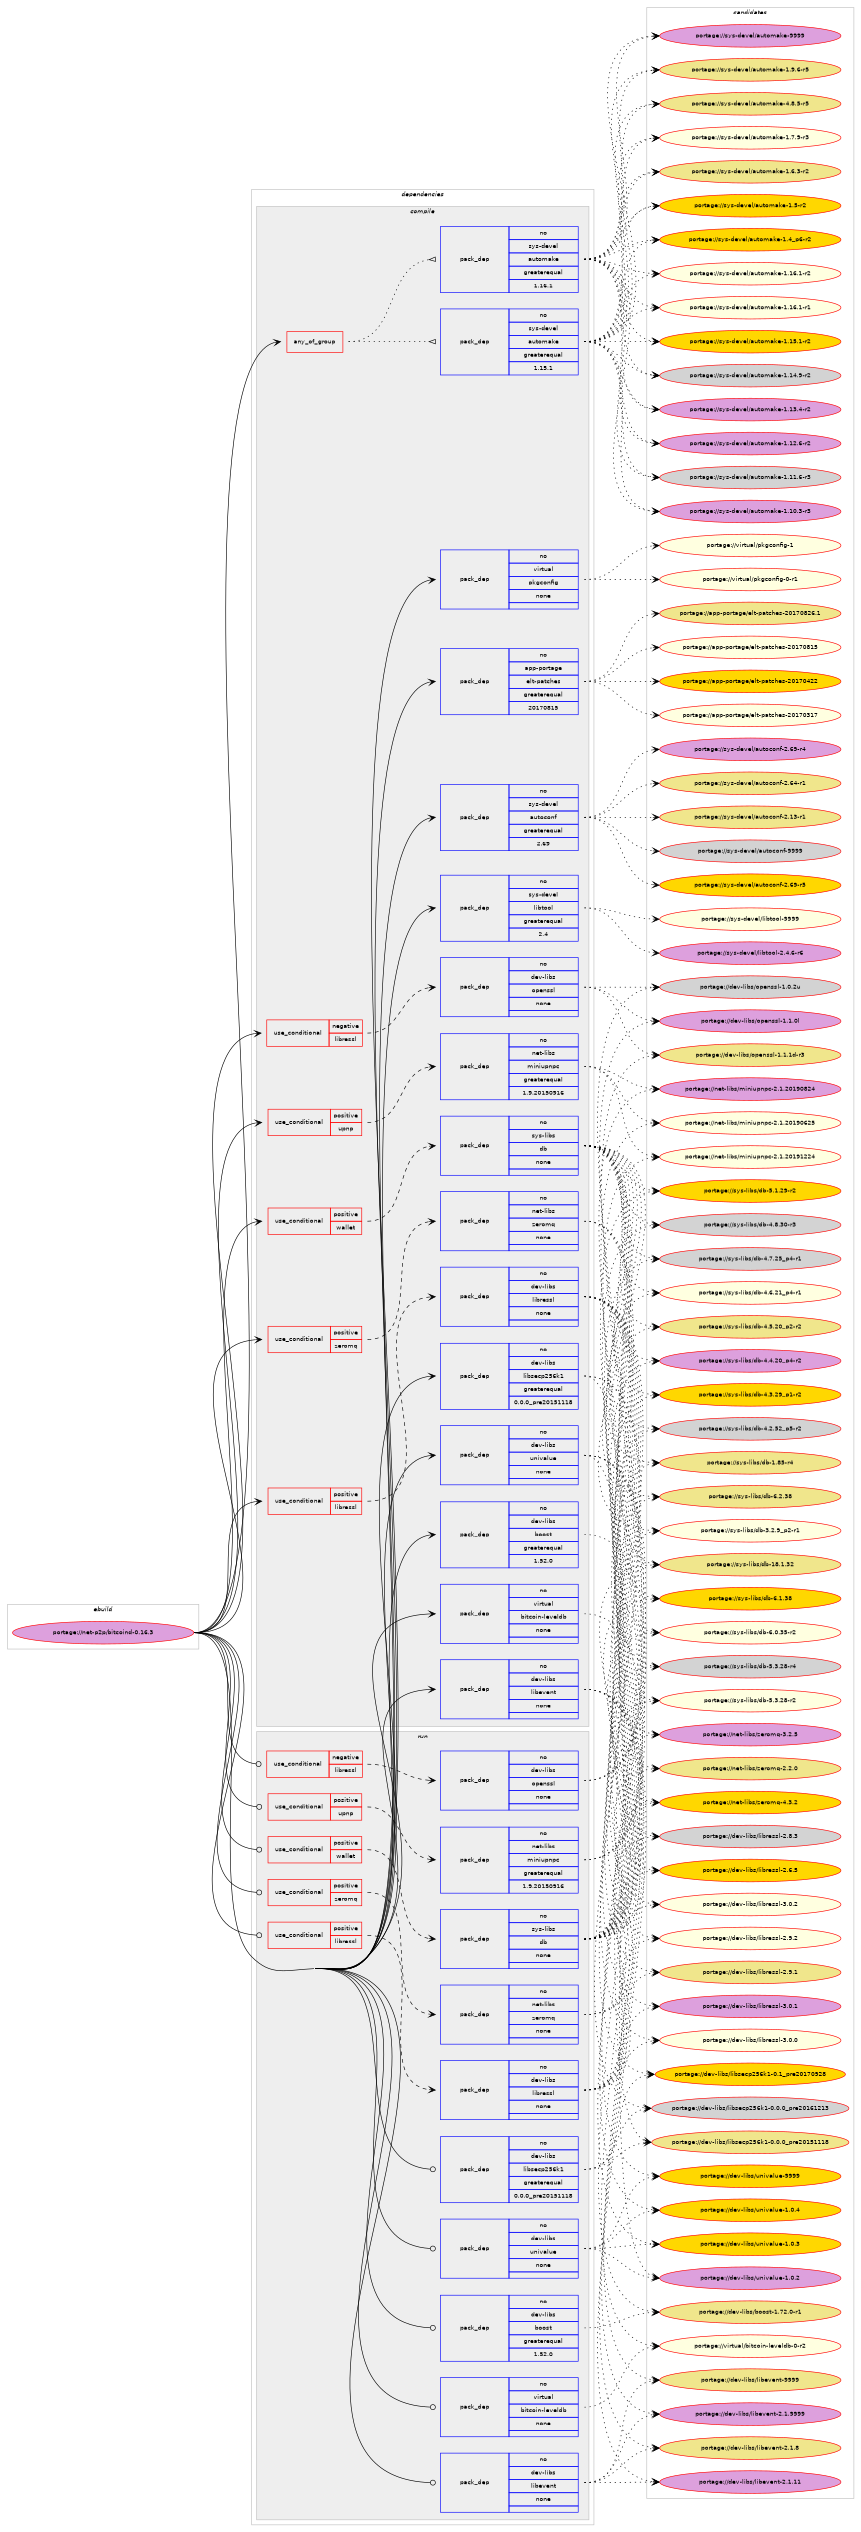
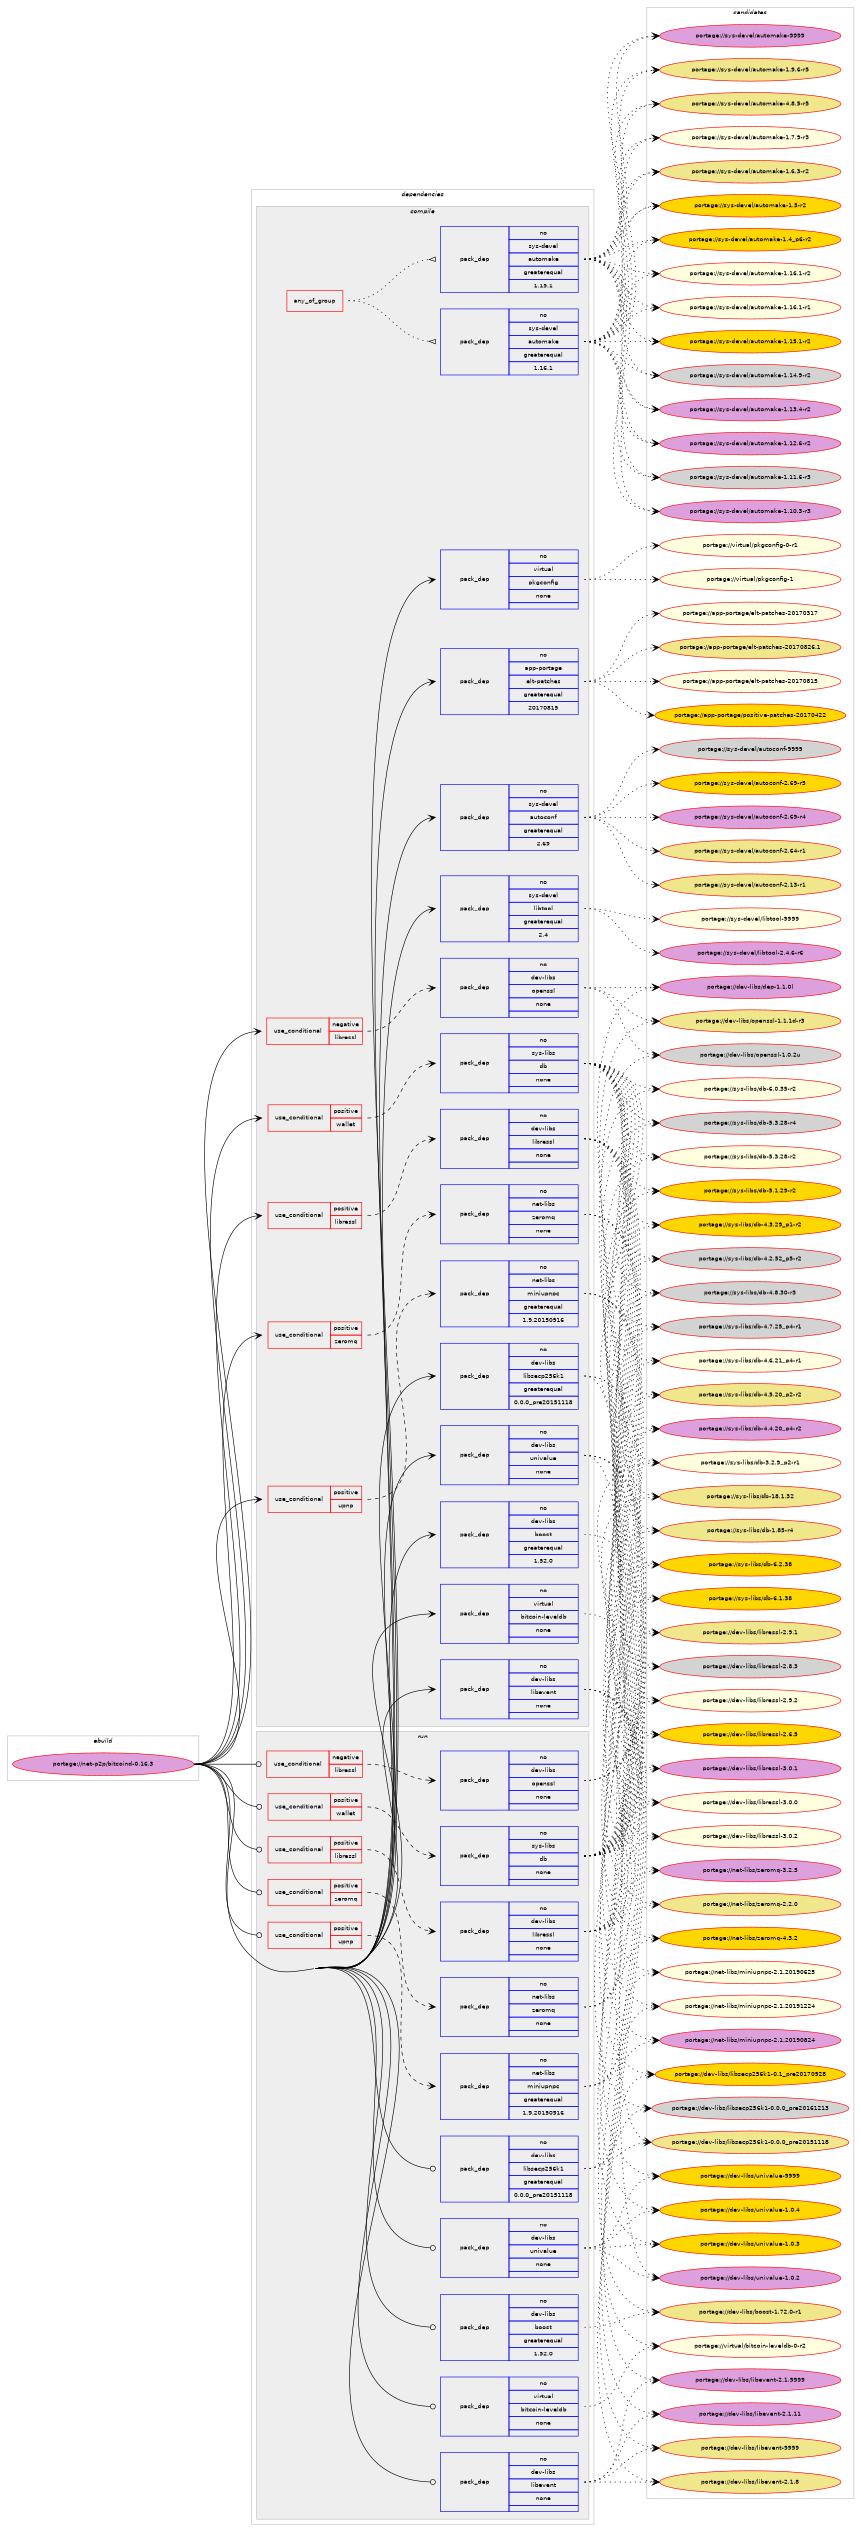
(750, 681) -> (750, 715)
(238, 990) -> none
(750, 1021) -> (750, 987)
(750, 1497) -> (750, 1565)
